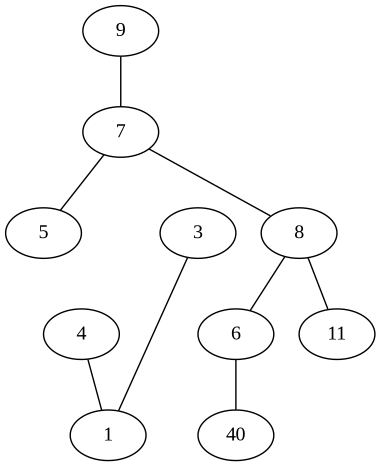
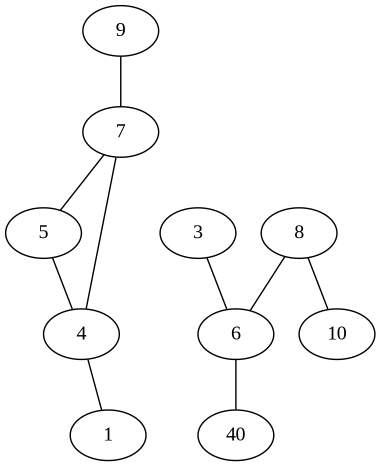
(210, 182) -> (101, 233)
none -> (62, 283)
(153, 334) -> (217, 283)
(337, 334) -> (337, 334)
